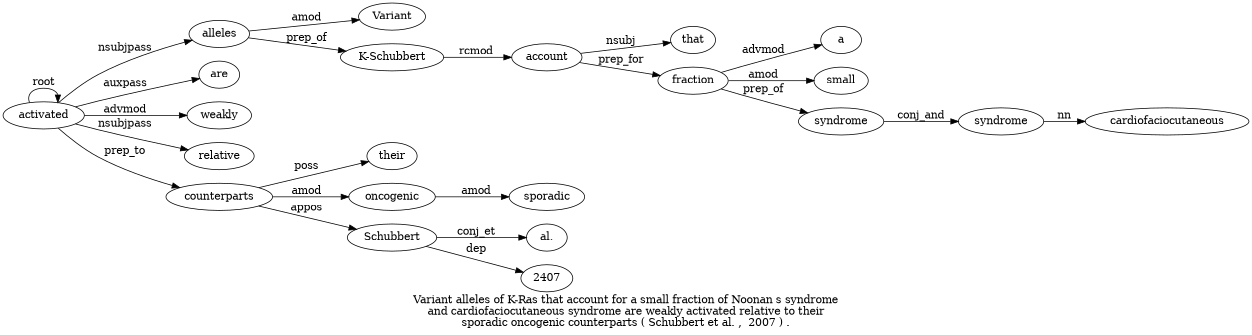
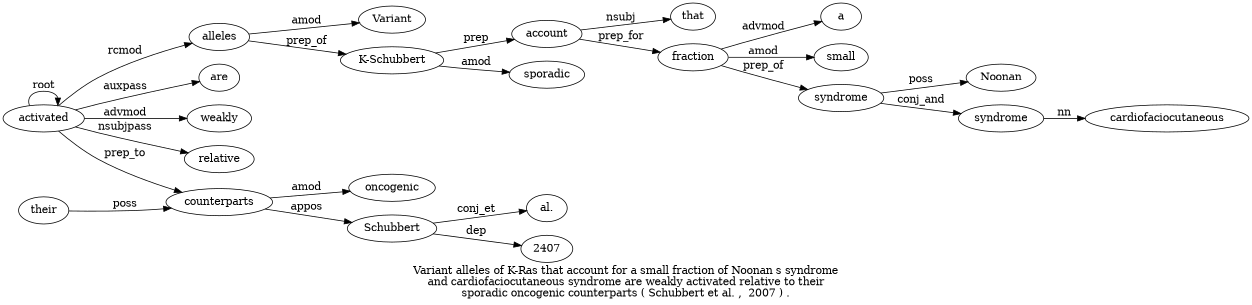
(125, 48) -> (125, 51)
(476, 52) -> (476, 38)
none -> (1001, 78)
(310, 175) -> (116, 211)
(468, 197) -> (471, 69)
